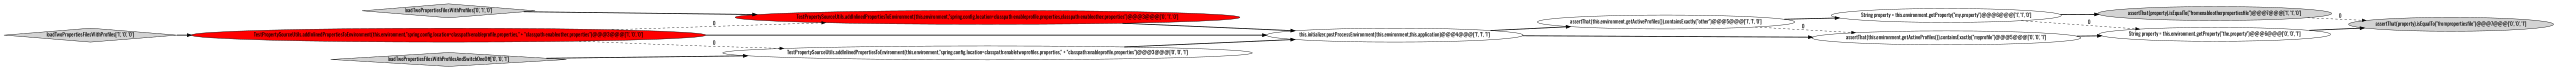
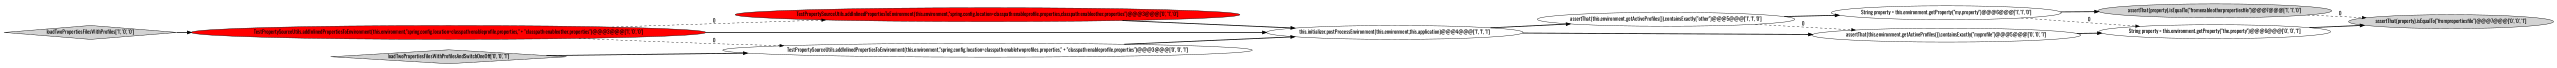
(449, 11) -> none
